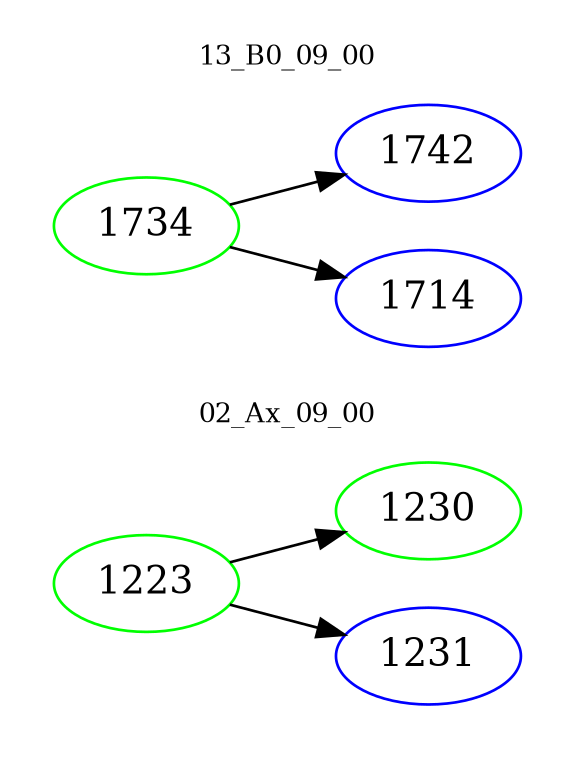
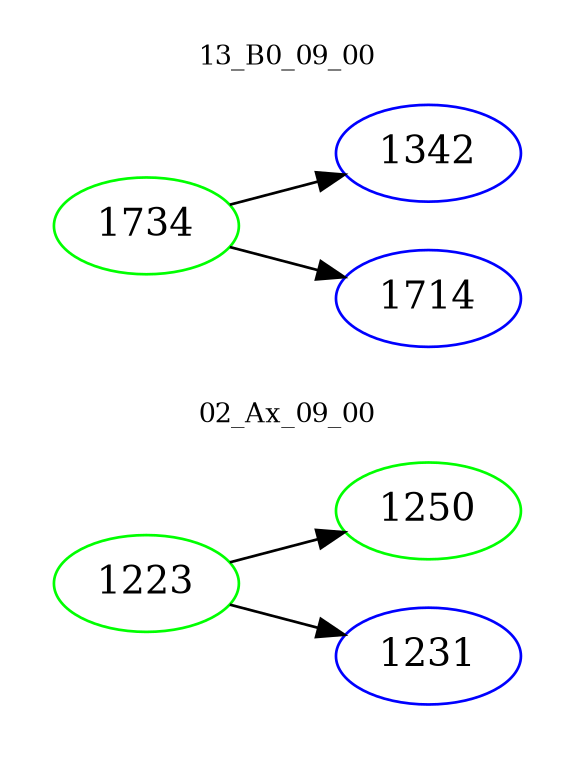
(428, 153) -> (428, 153)
(428, 511) -> (428, 511)
